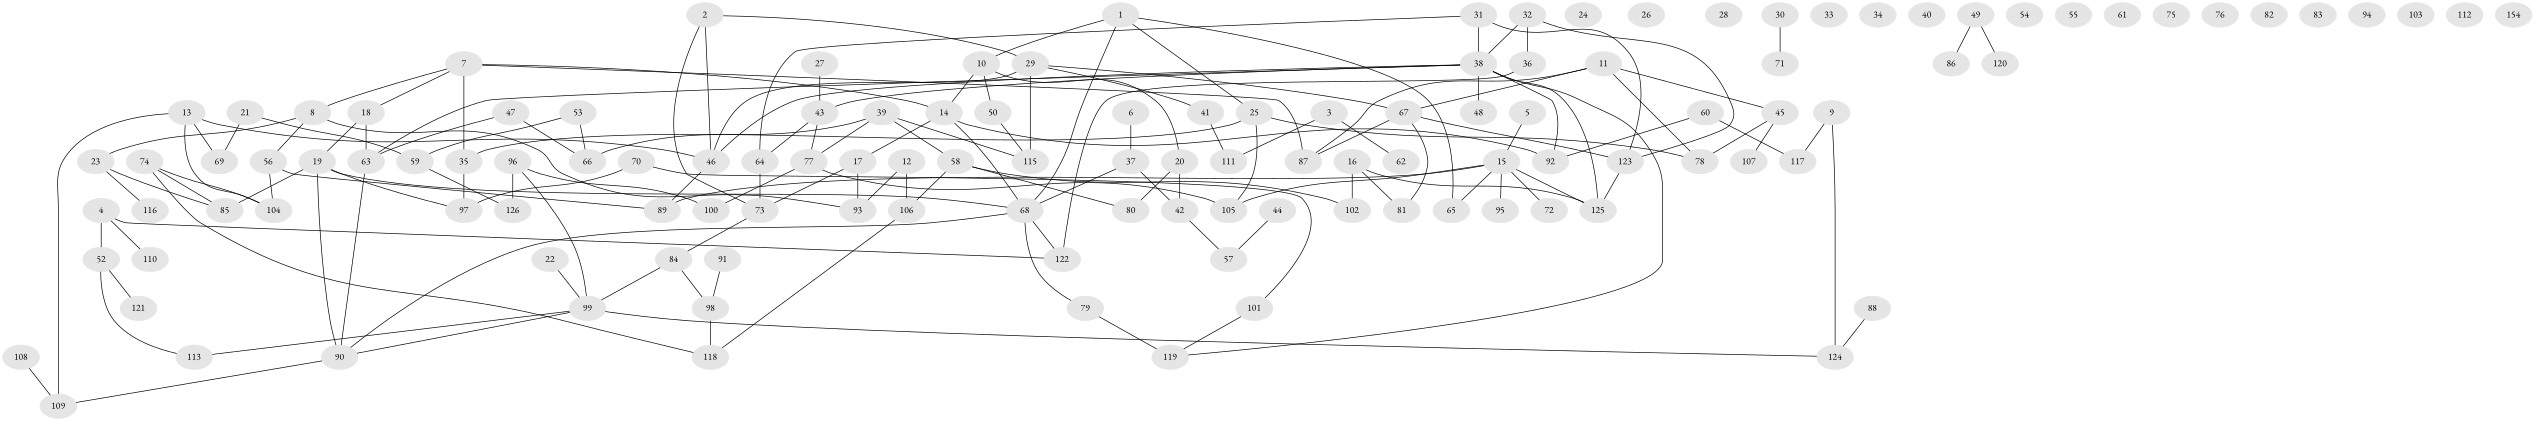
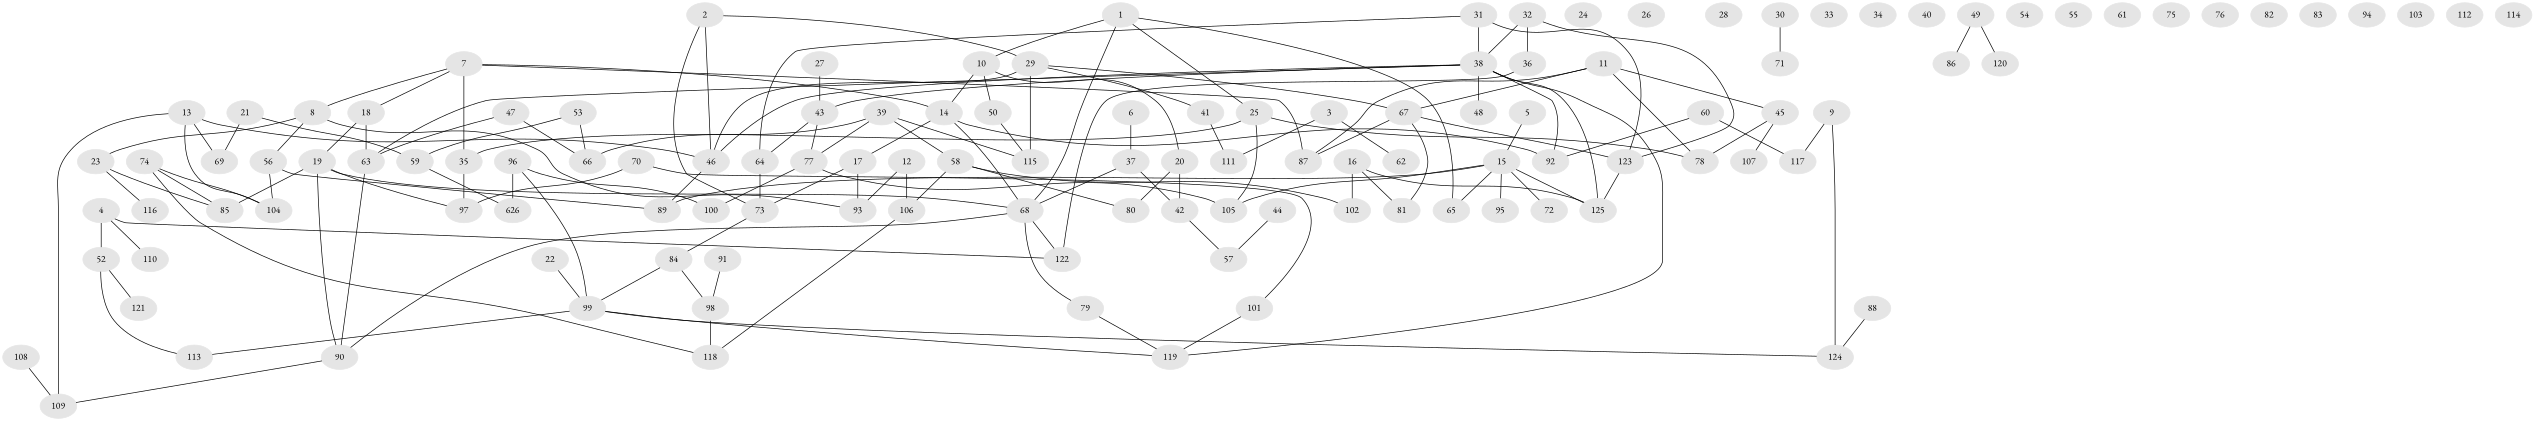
(2514, 15) -> (2514, 15)
(513, 211) -> (513, 211)
(464, 333) -> (878, 337)
